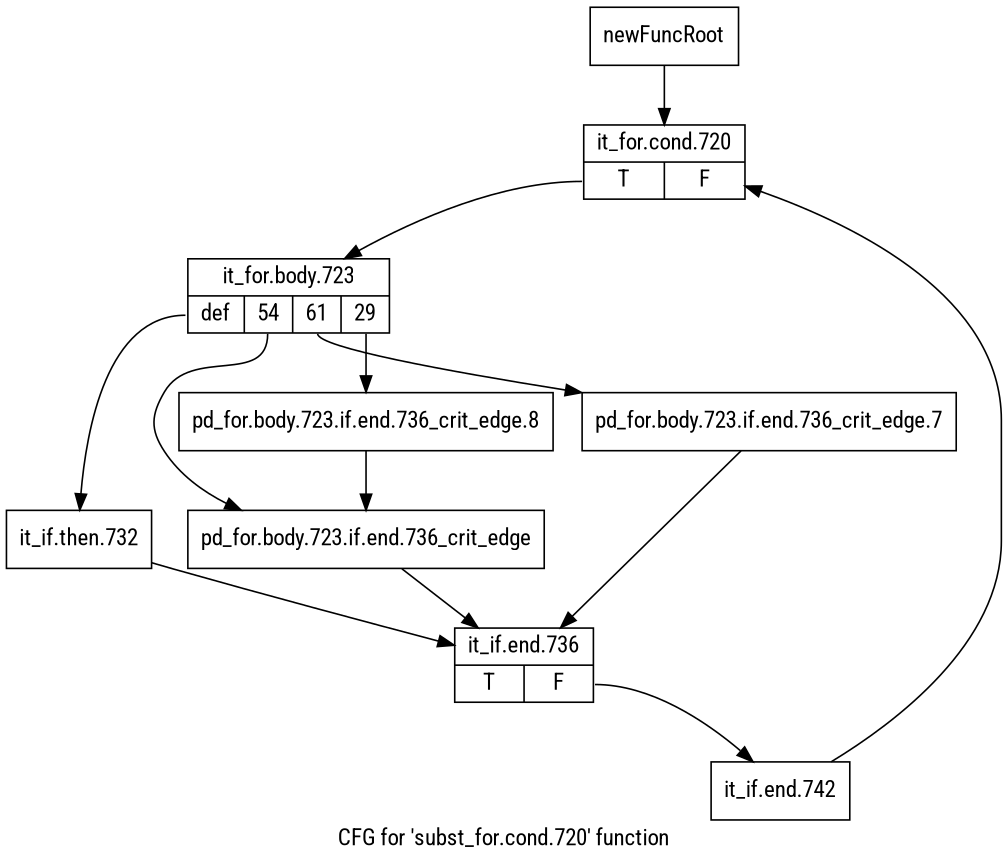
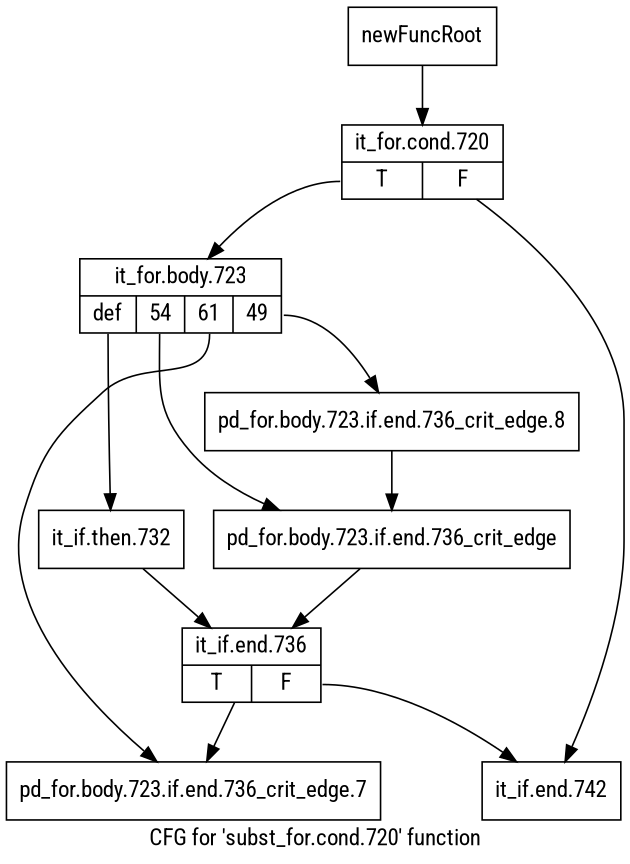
(365, 314) -> (257, 314)
(1001, 449) -> (624, 450)
(657, 534) -> (224, 725)
